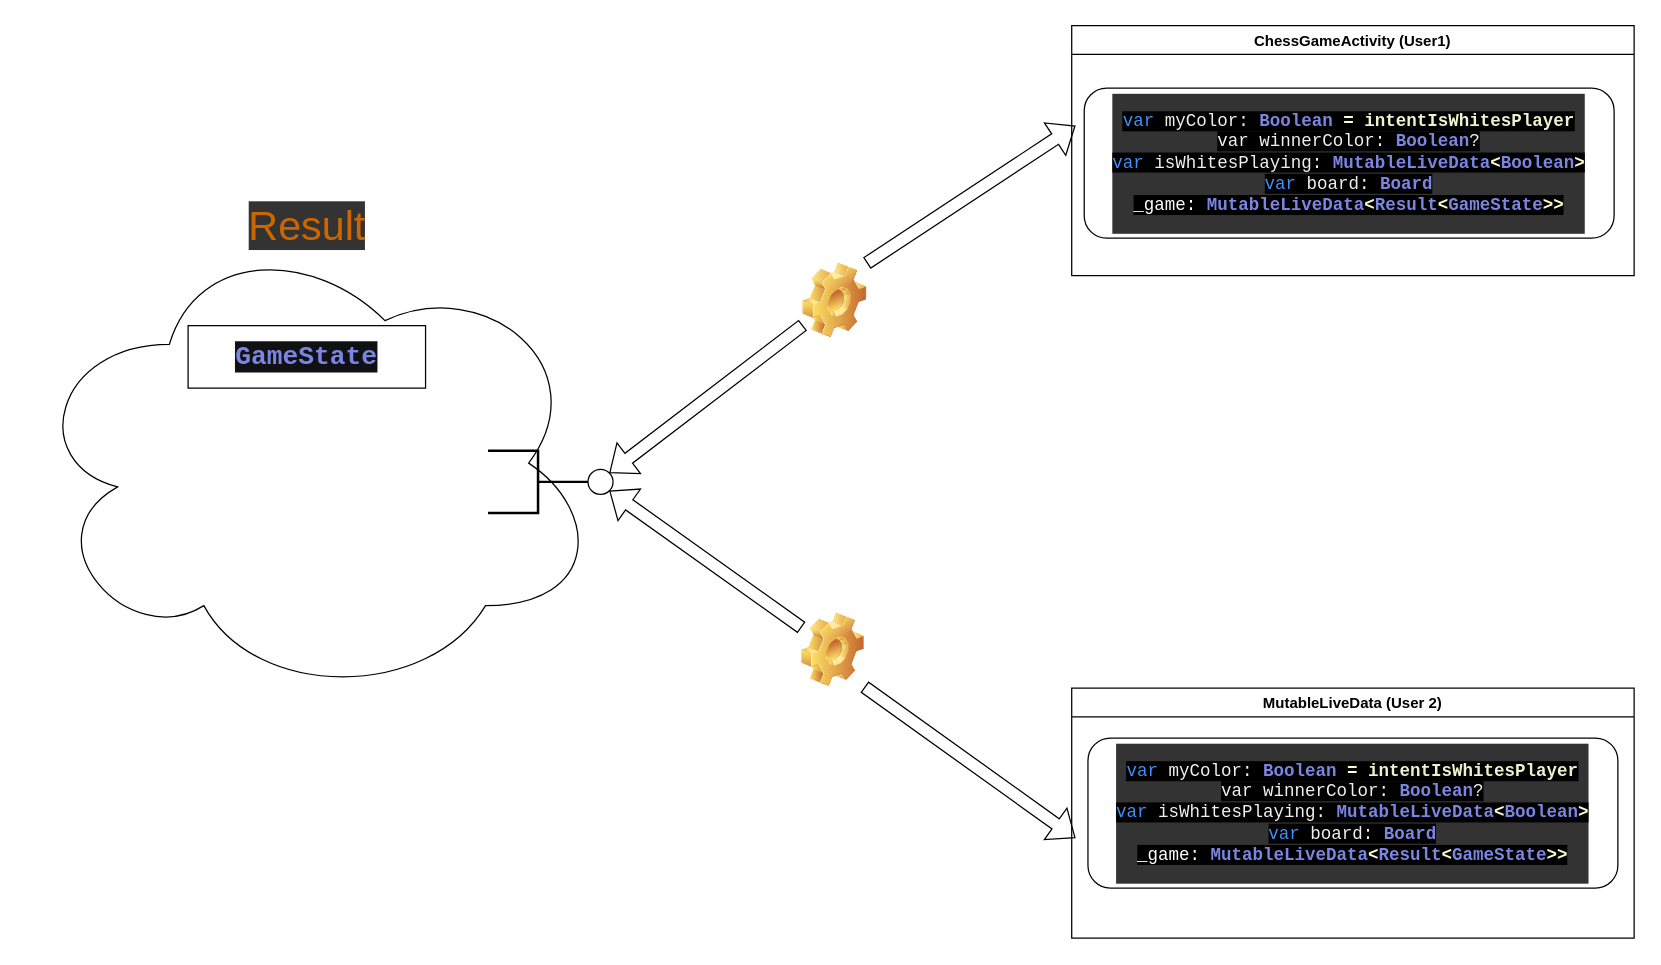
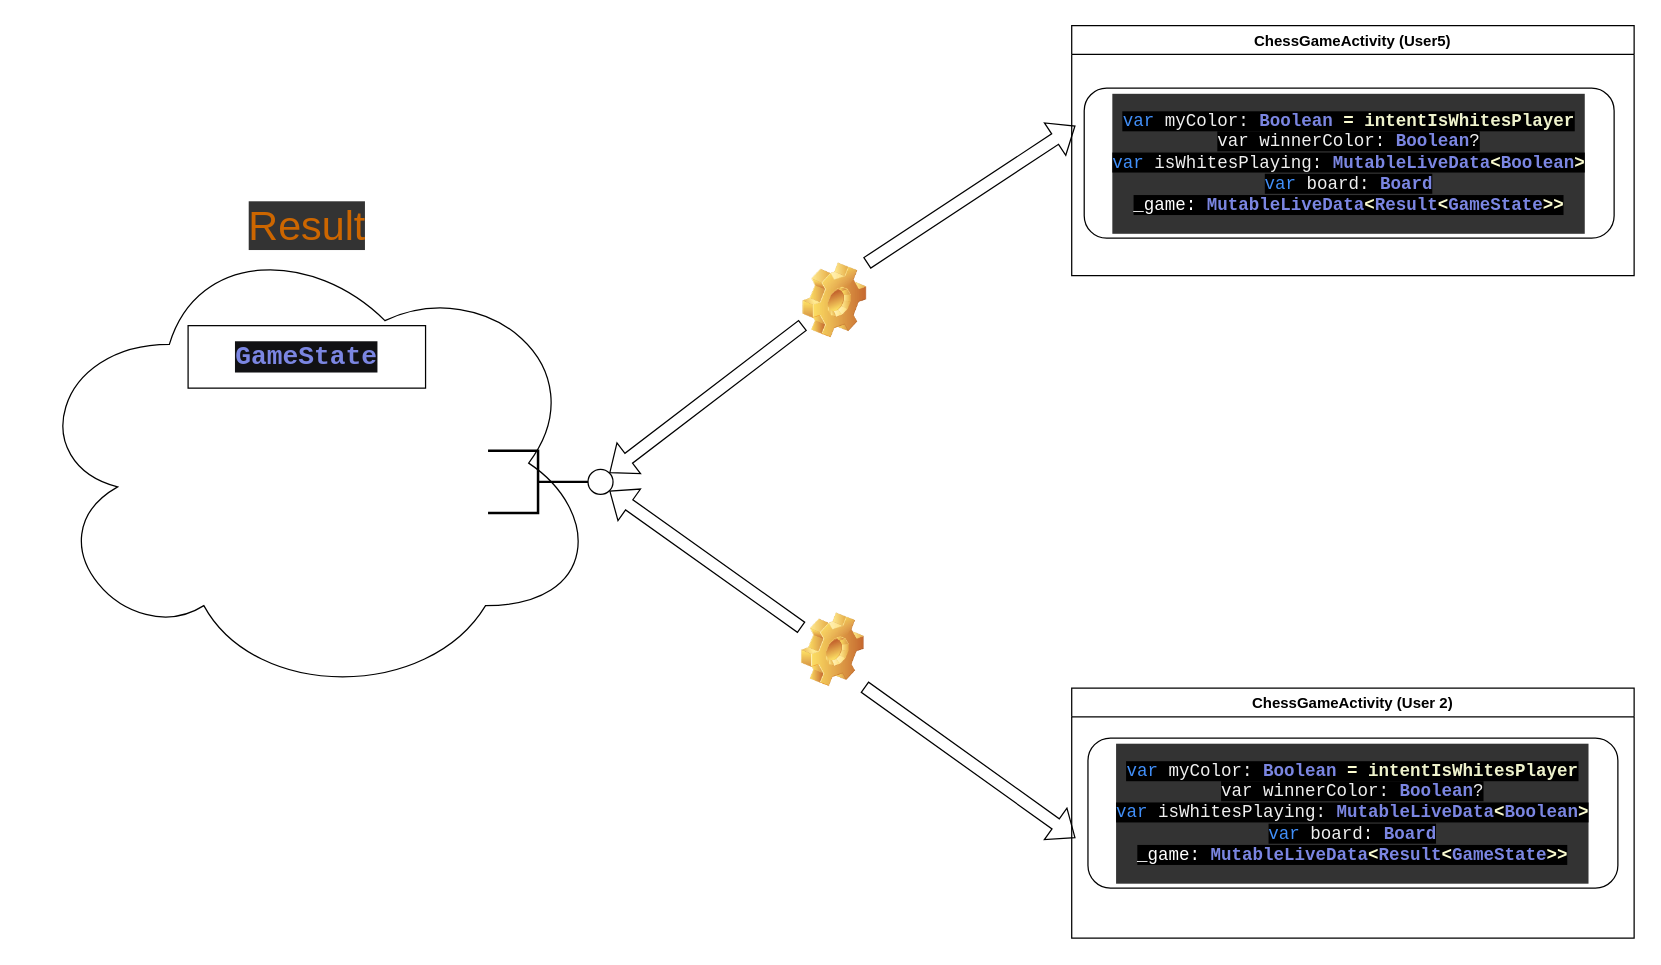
(1353, 41) -> (1353, 41)
(1353, 703) -> (1353, 703)
